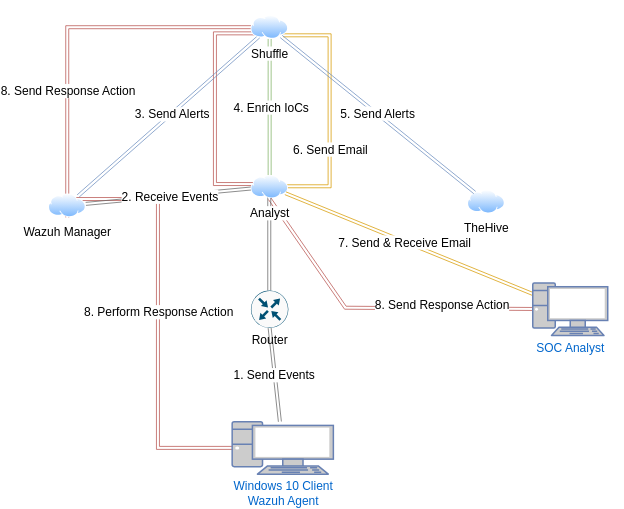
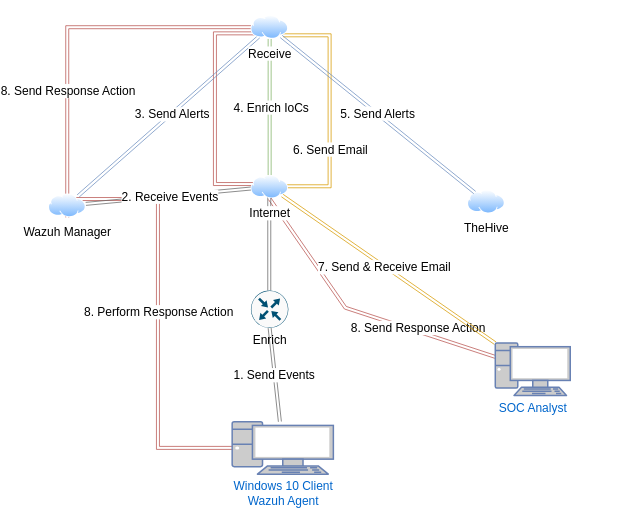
(270, 54) -> (270, 54)
(270, 214) -> (270, 214)
(570, 309) -> (533, 369)
(270, 341) -> (270, 341)
